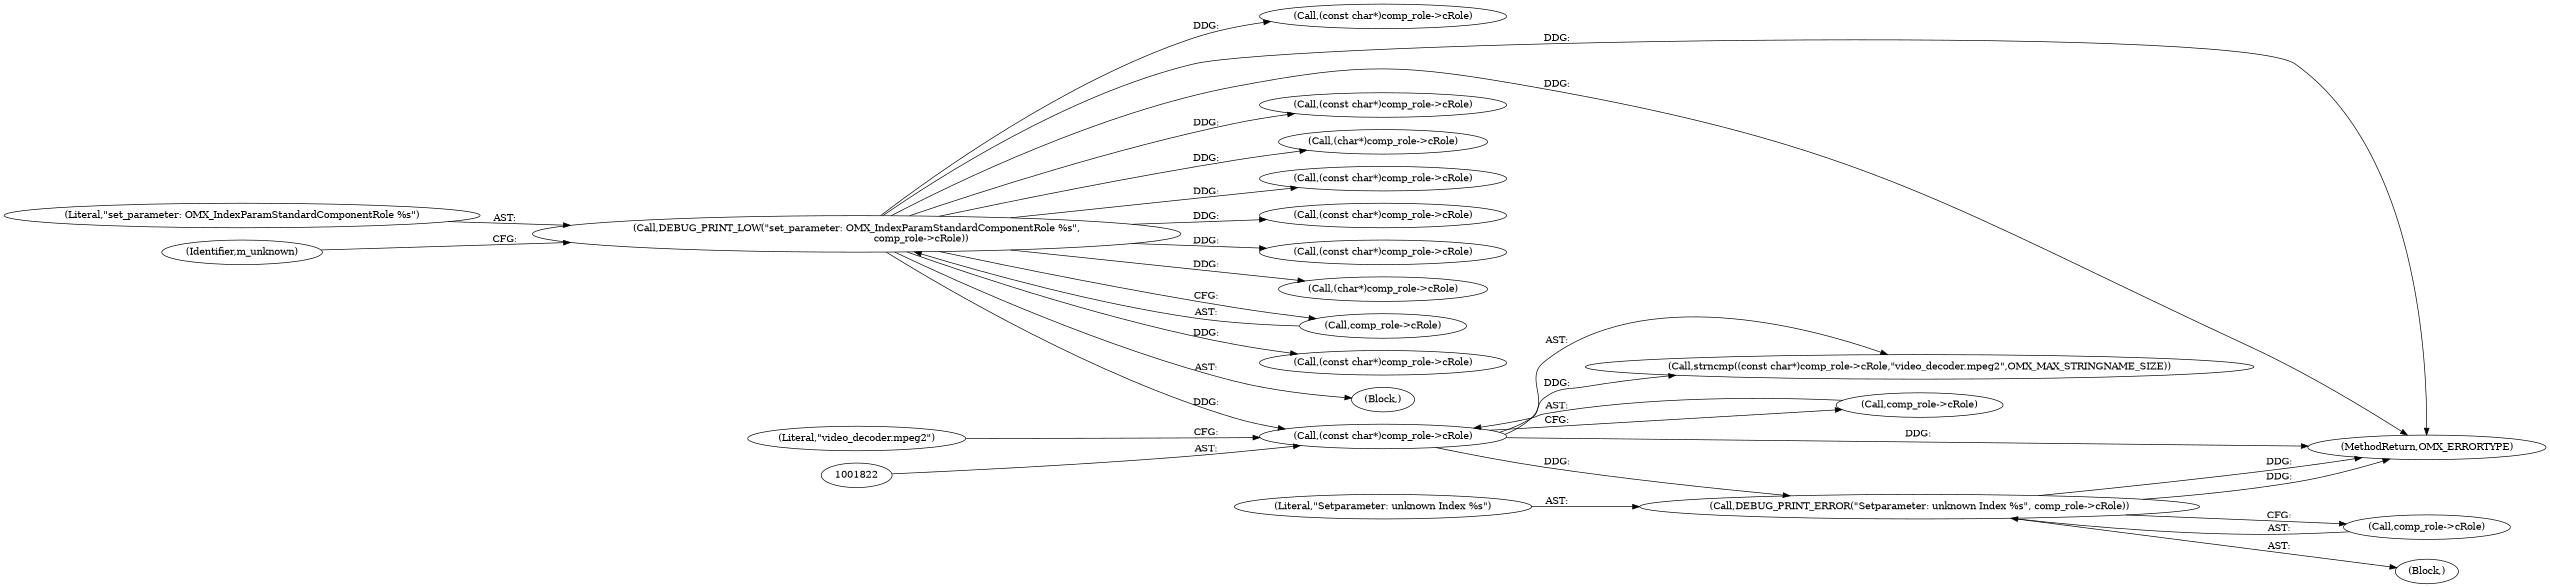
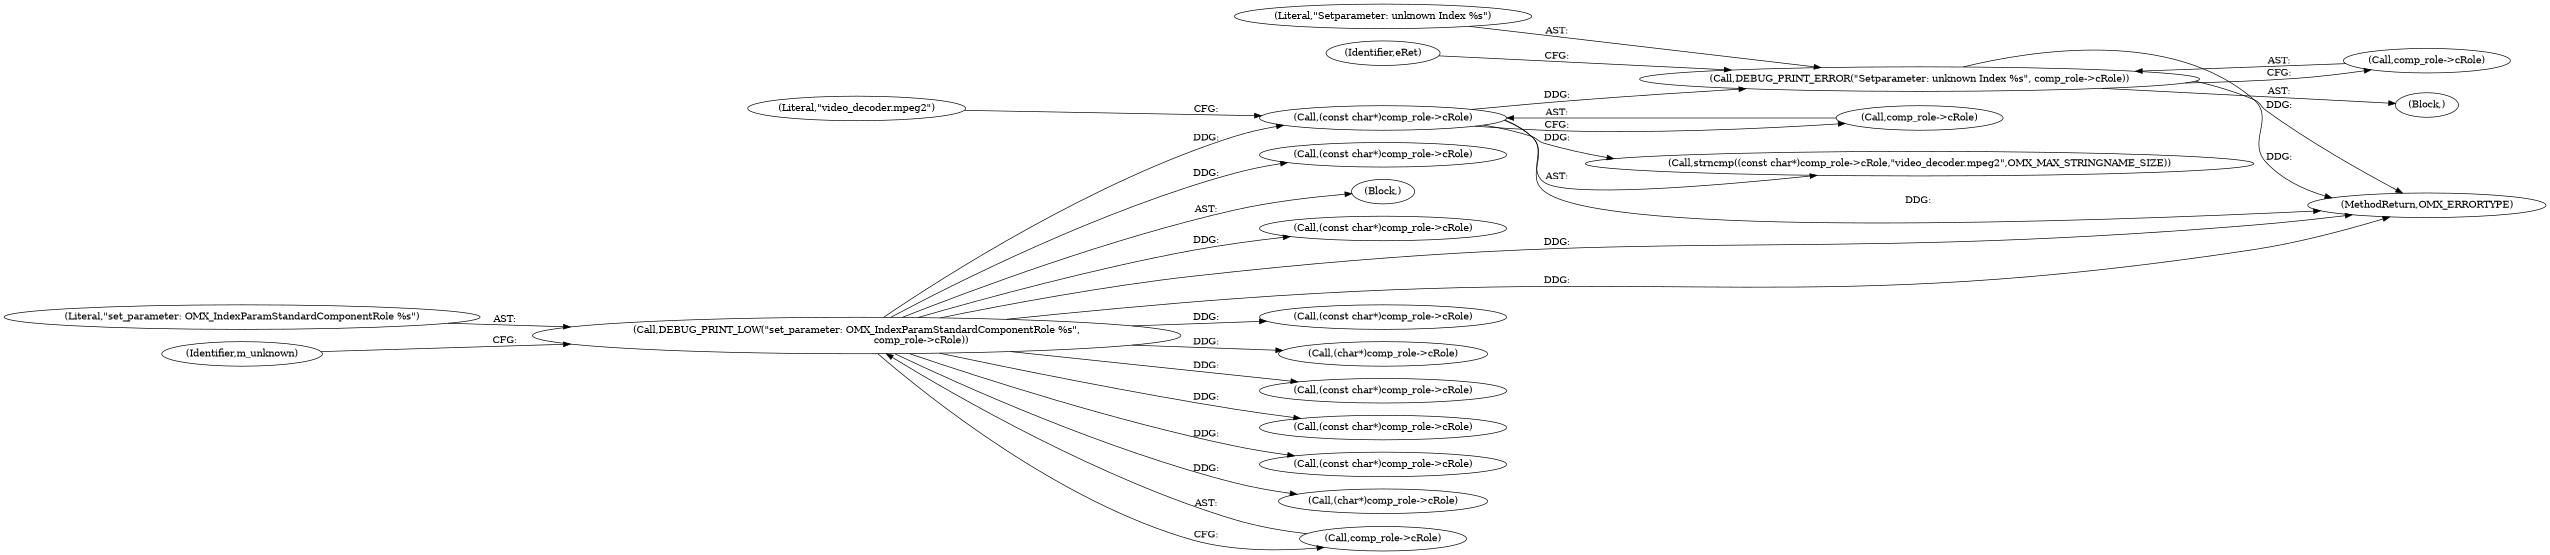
none -> (1383, 53)
(857, 475) -> none
